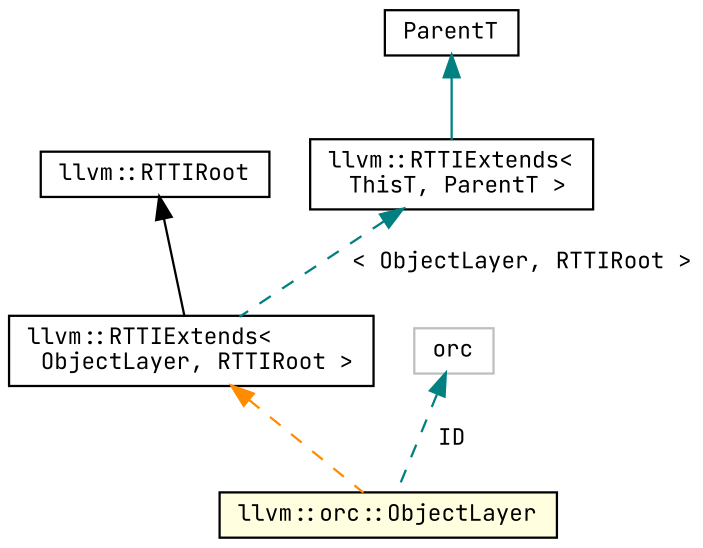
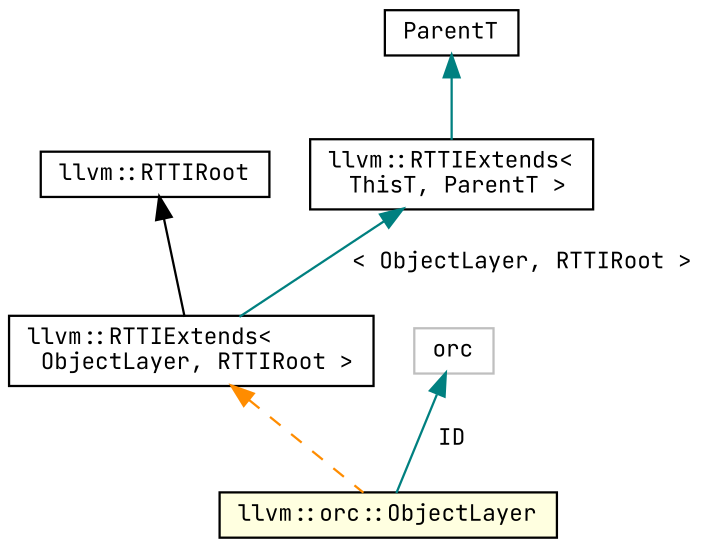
(312, 269) -> (312, 269)
(417, 444) -> (417, 444)
